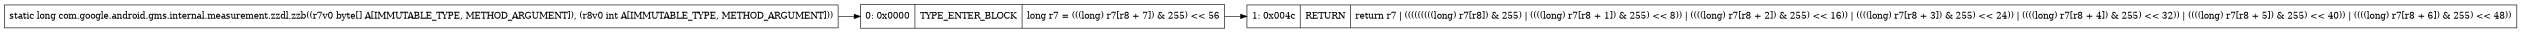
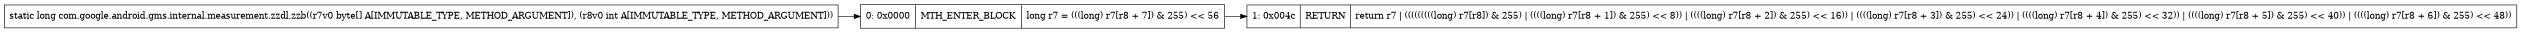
(969, 16) -> (968, 16)
